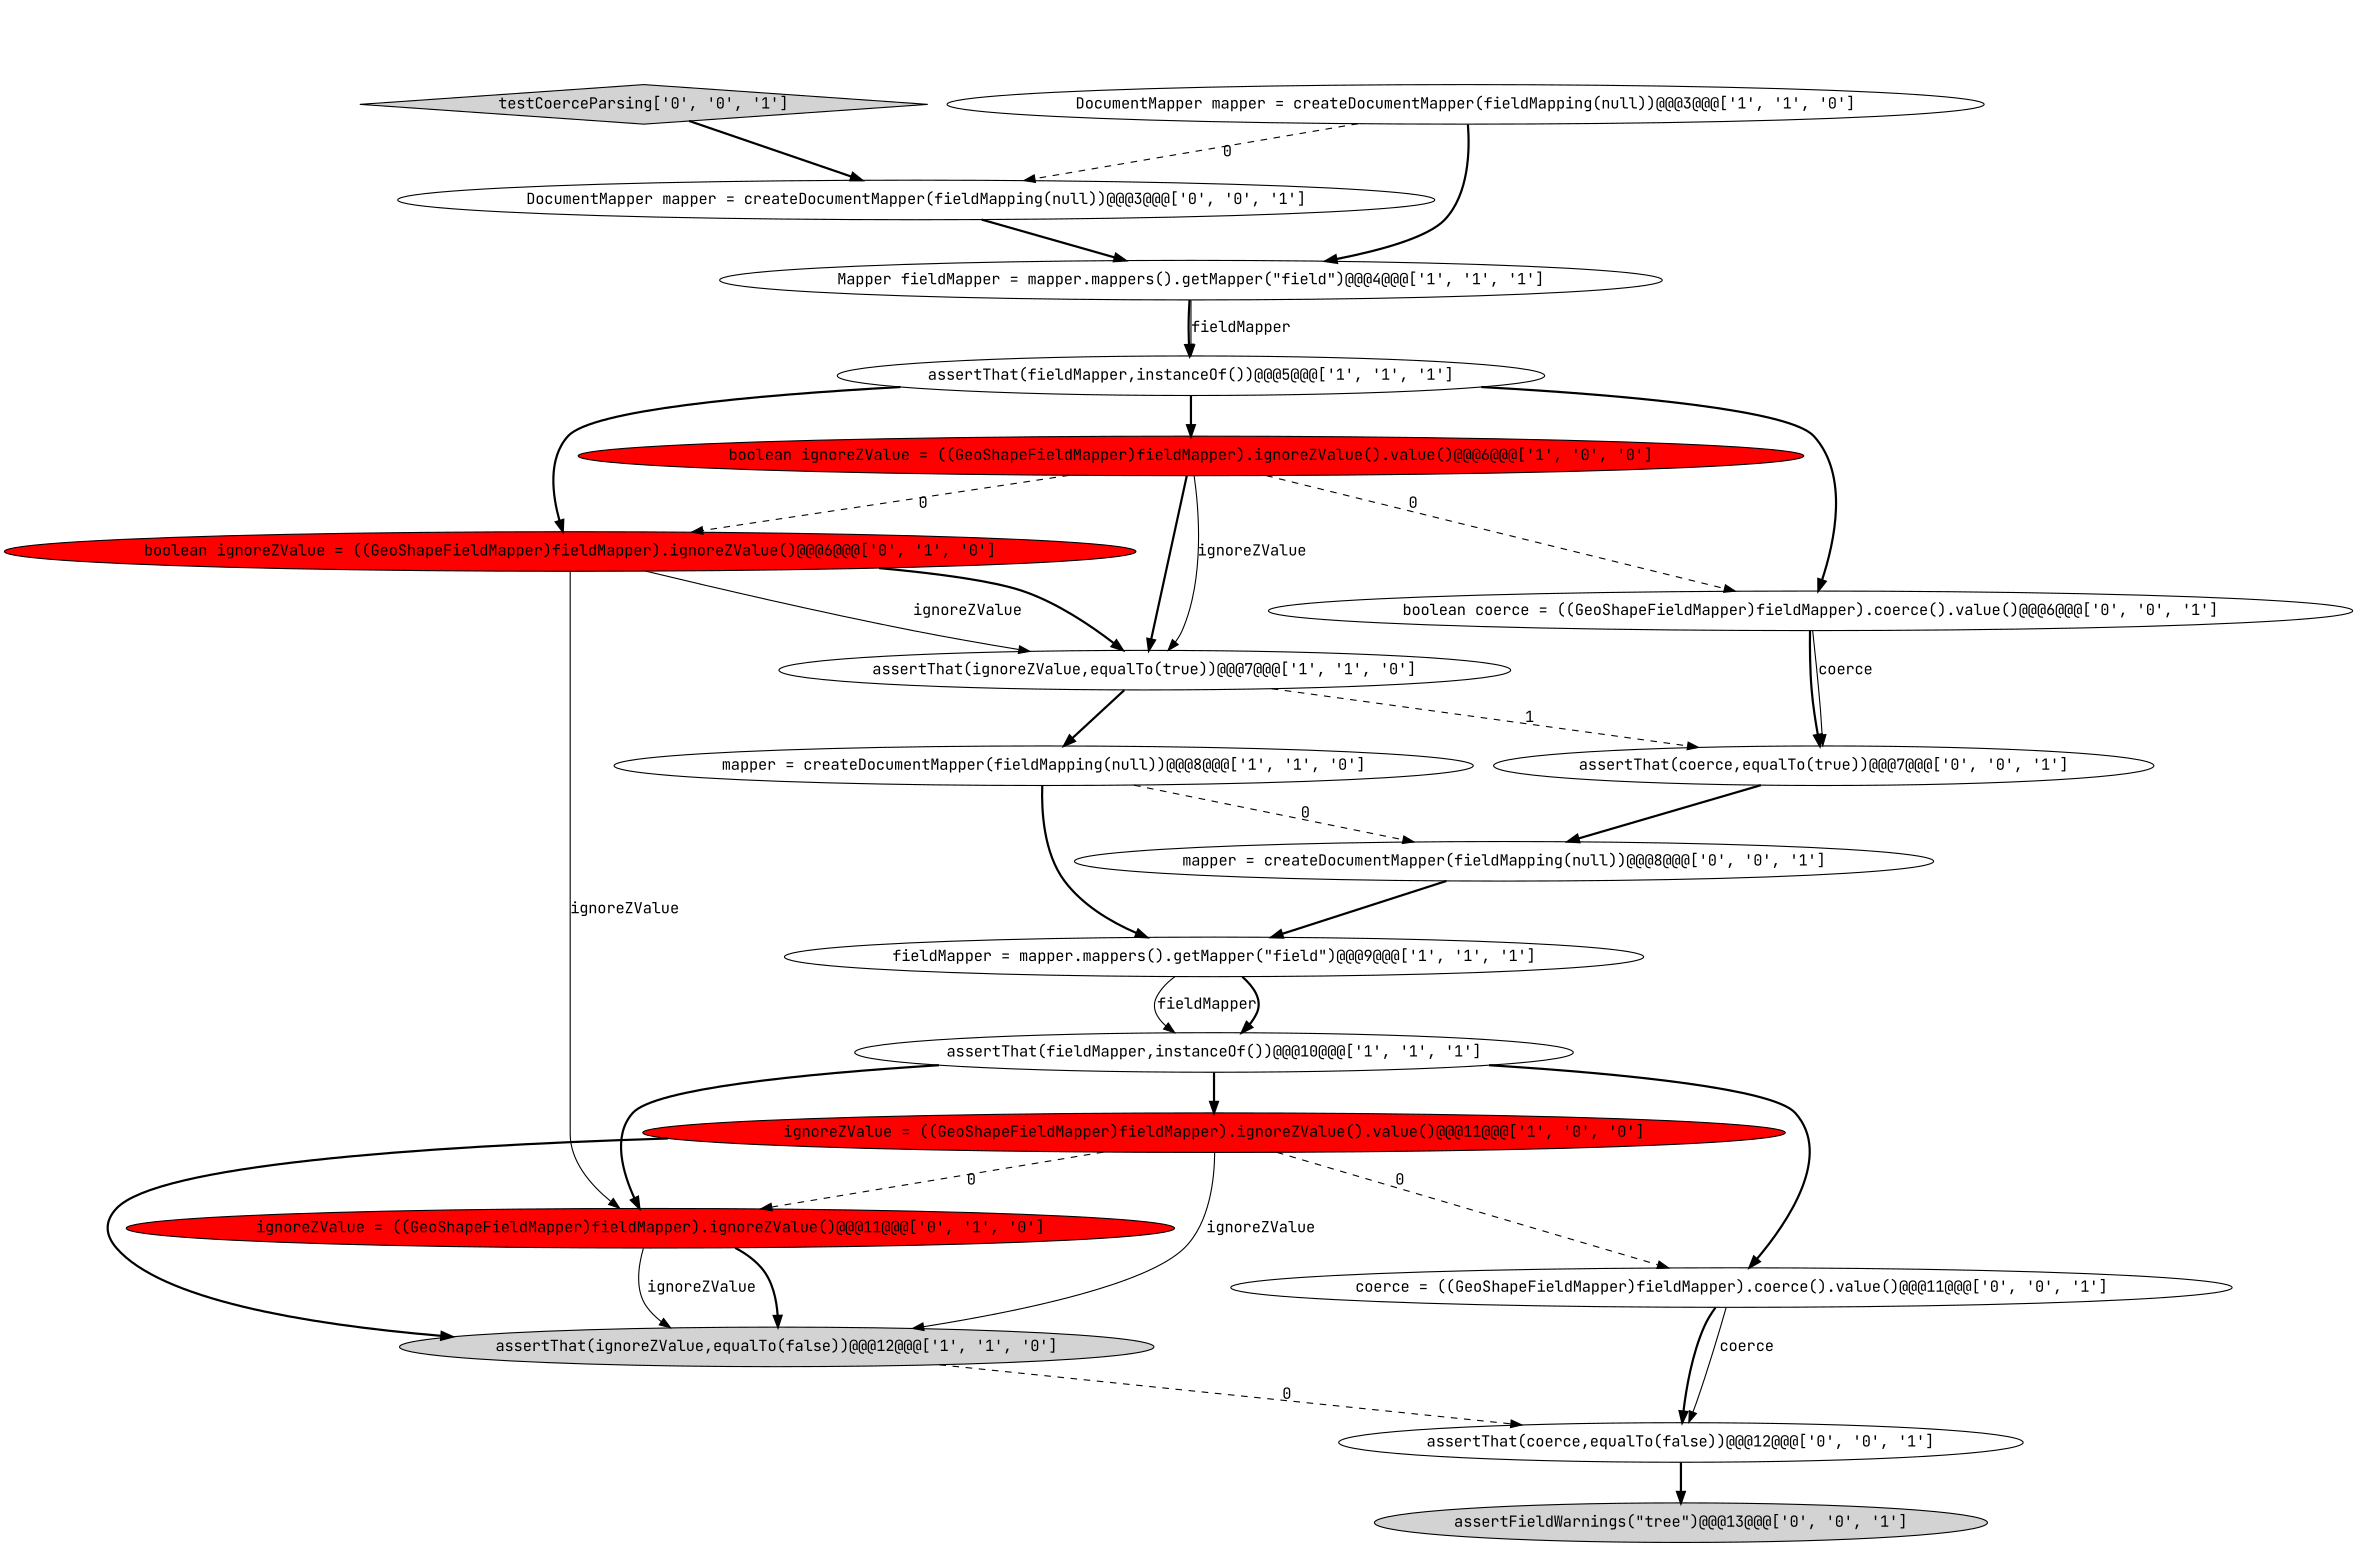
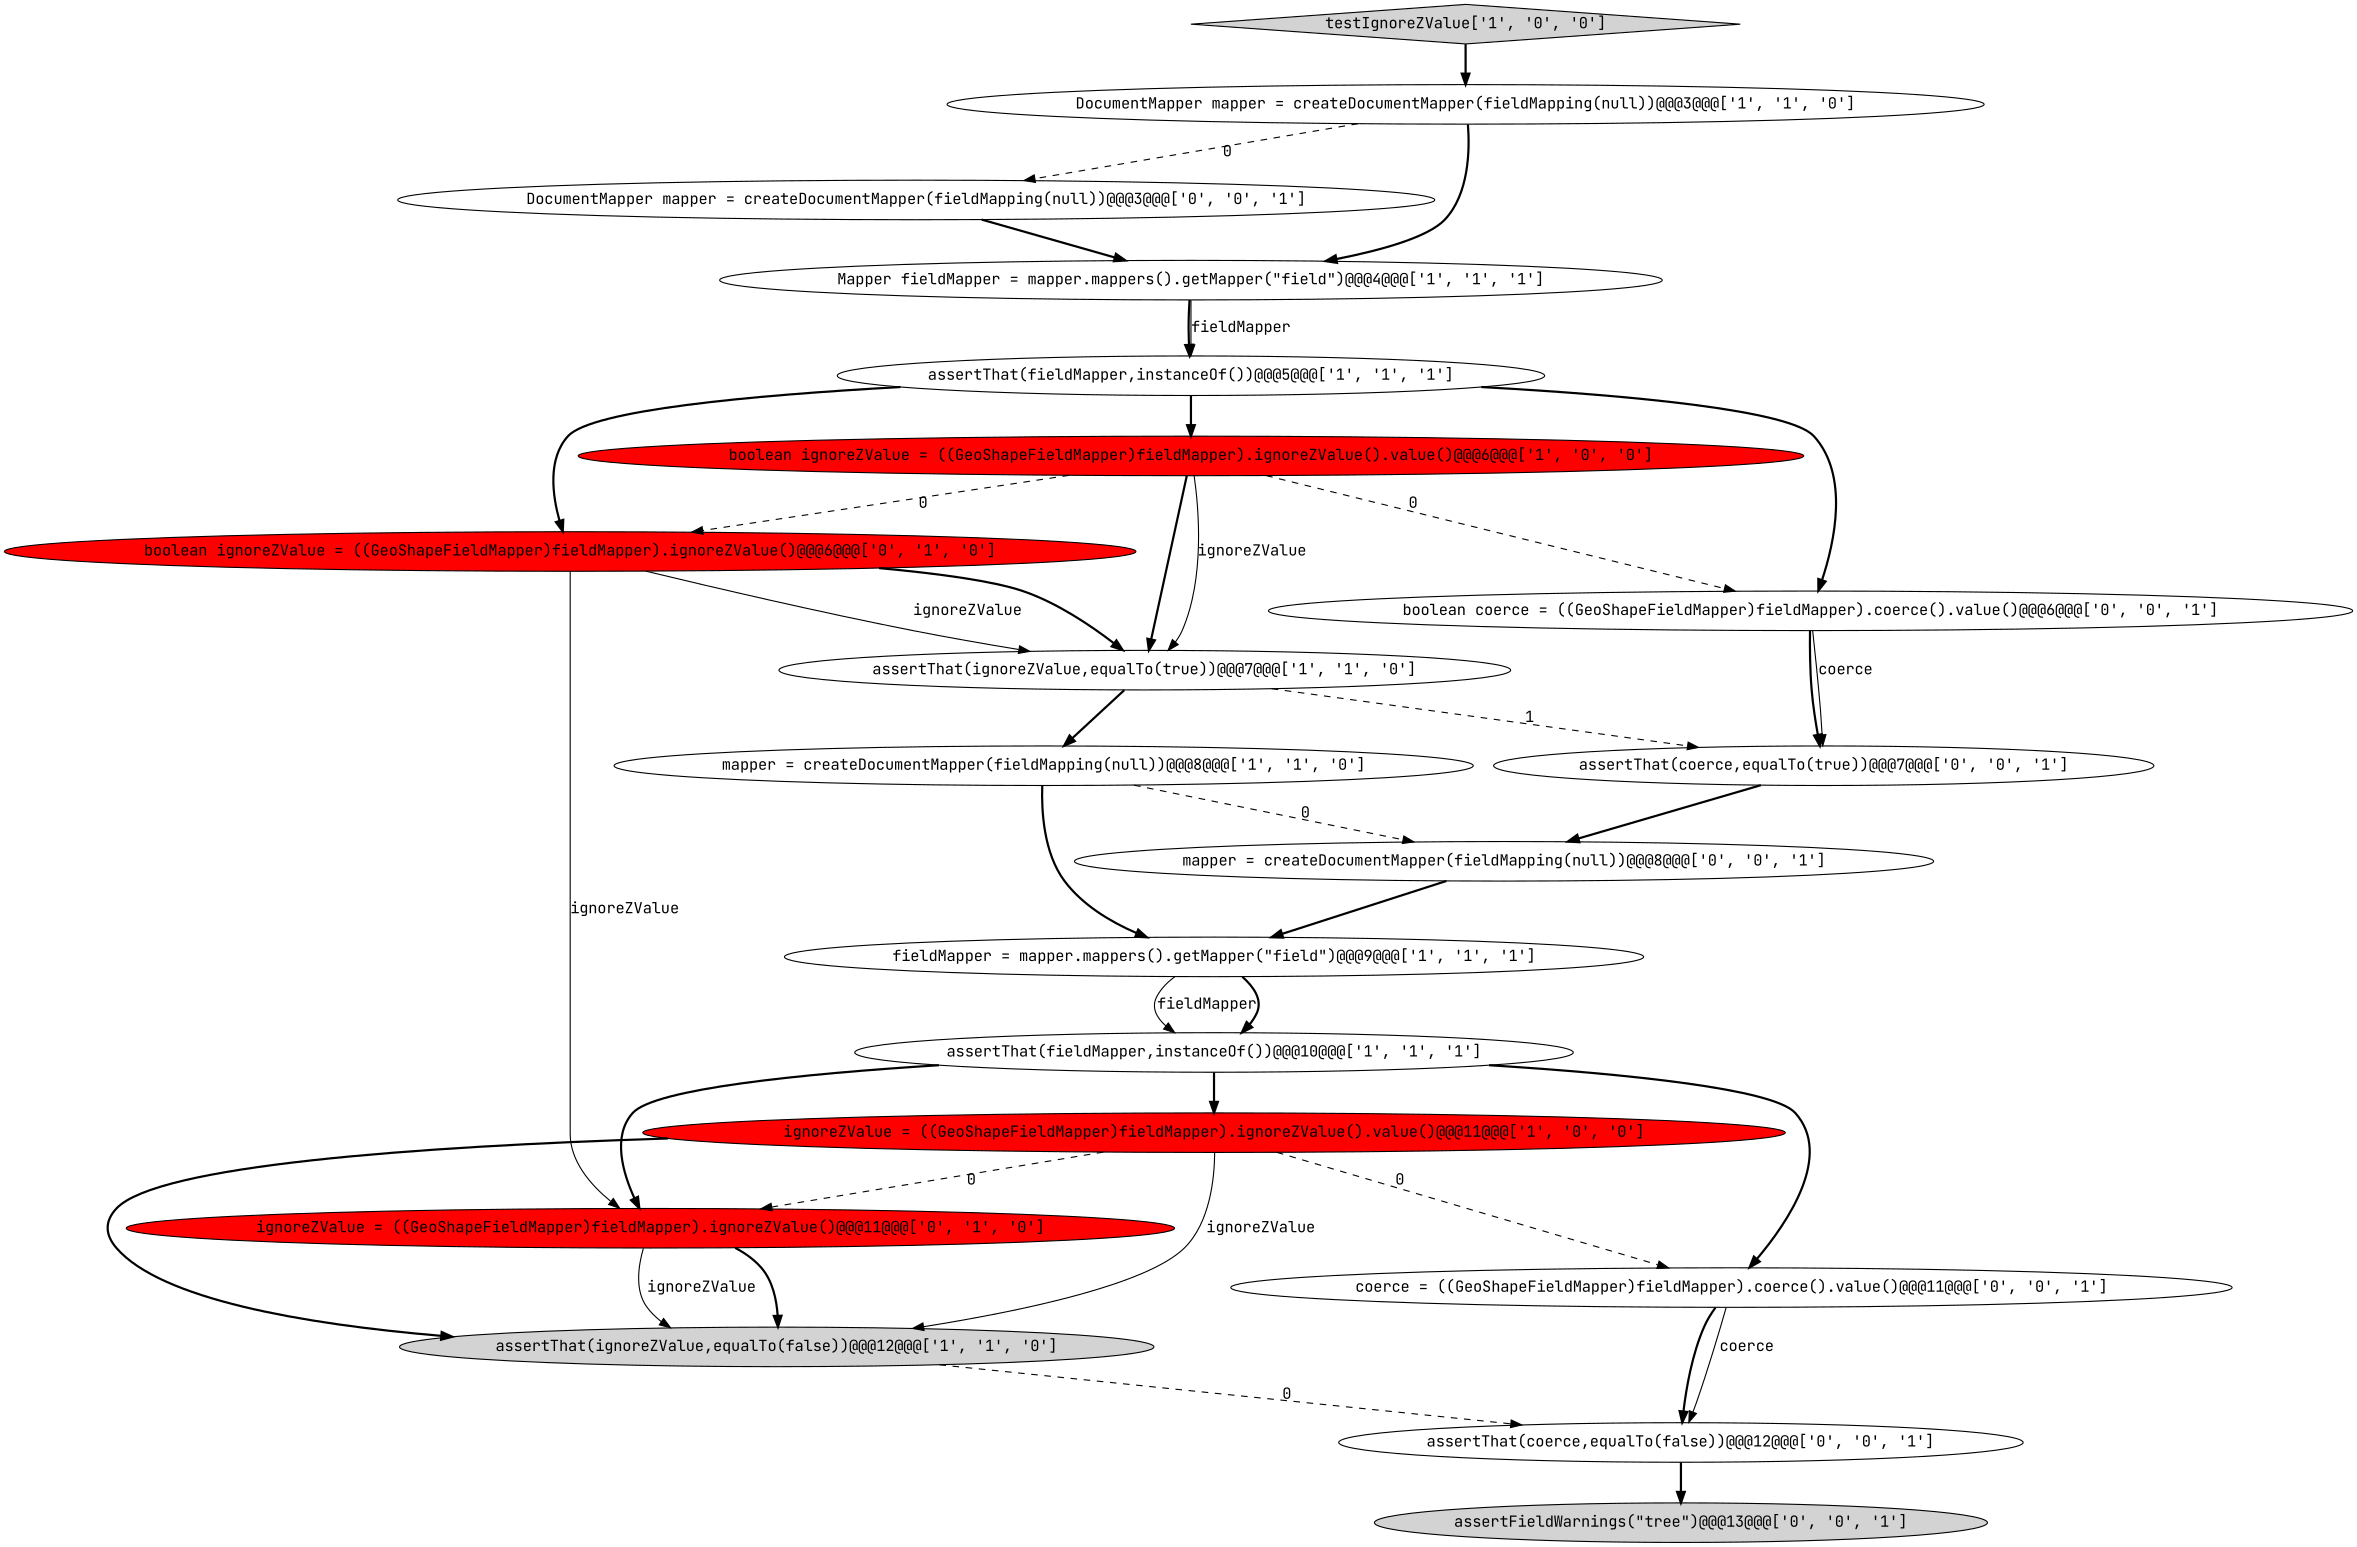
none -> (1466, 24)
(644, 104) -> none
